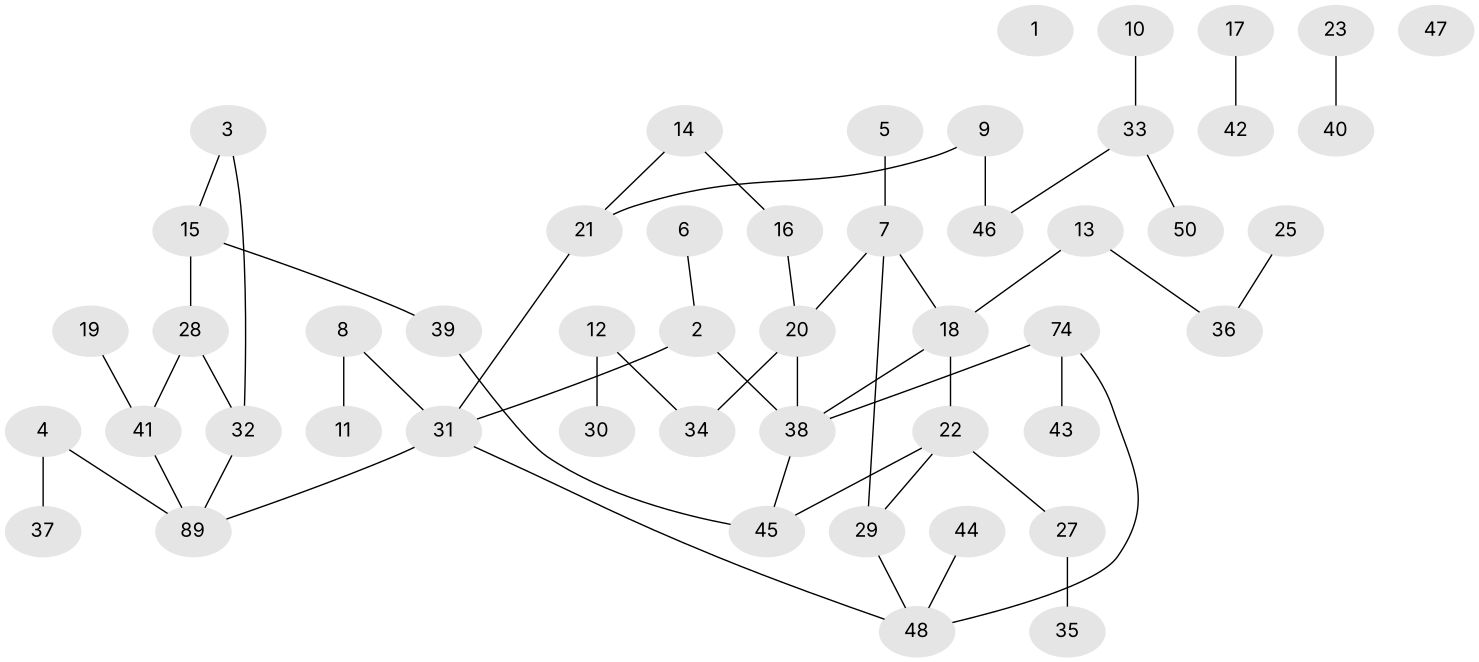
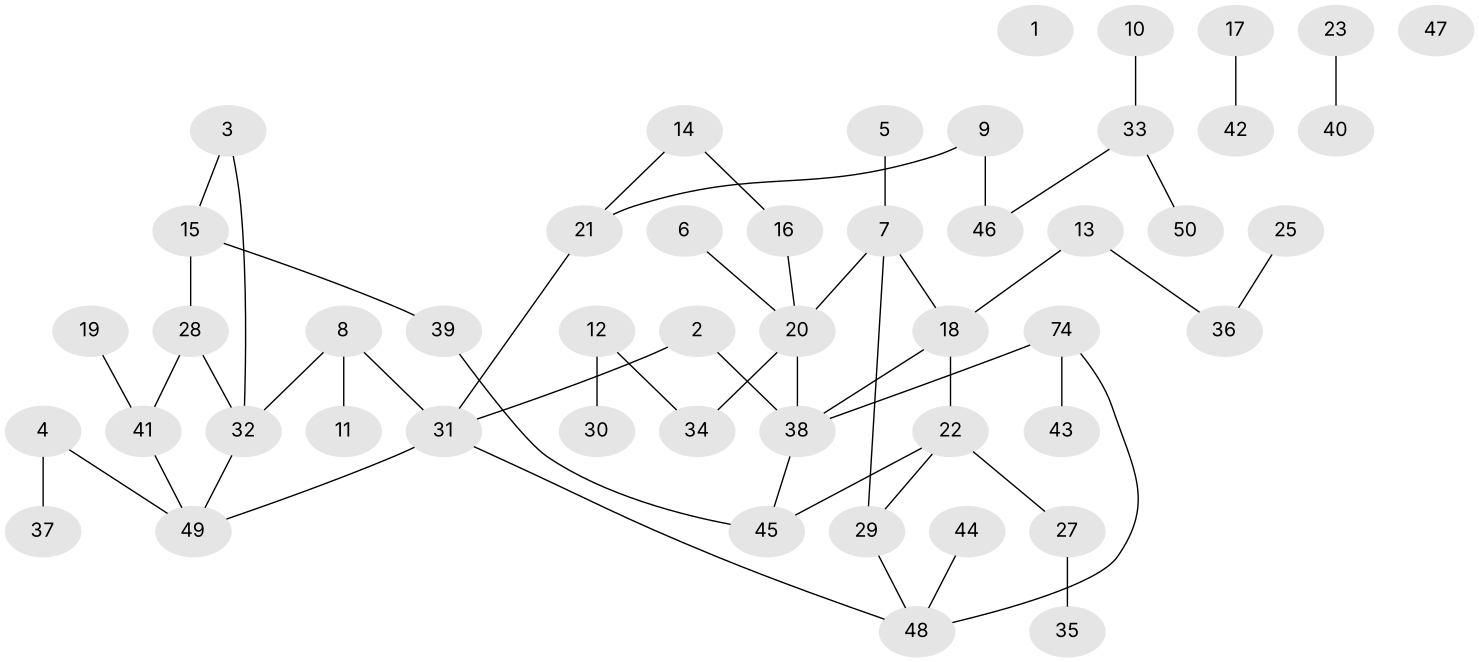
(691, 281) -> (741, 281)
none -> (294, 381)
(193, 532) -> (193, 532)
